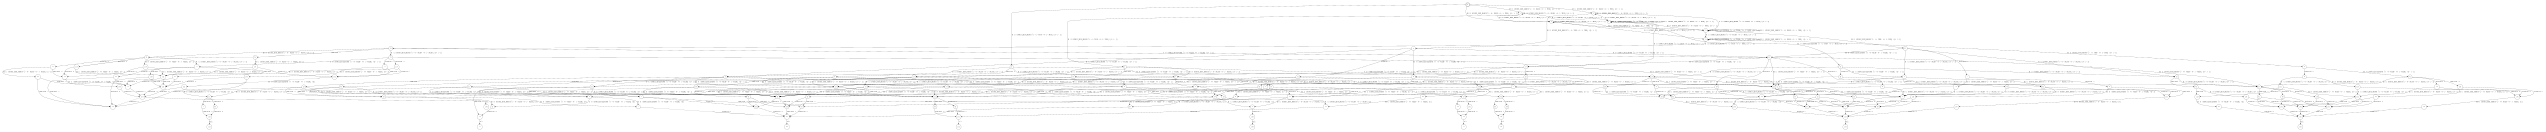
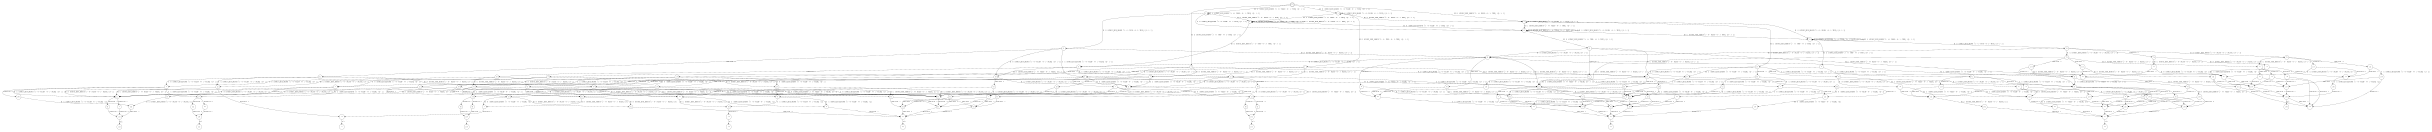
(1250, 83) -> (436, 84)
(2007, 87) -> none
(489, 93) -> none
